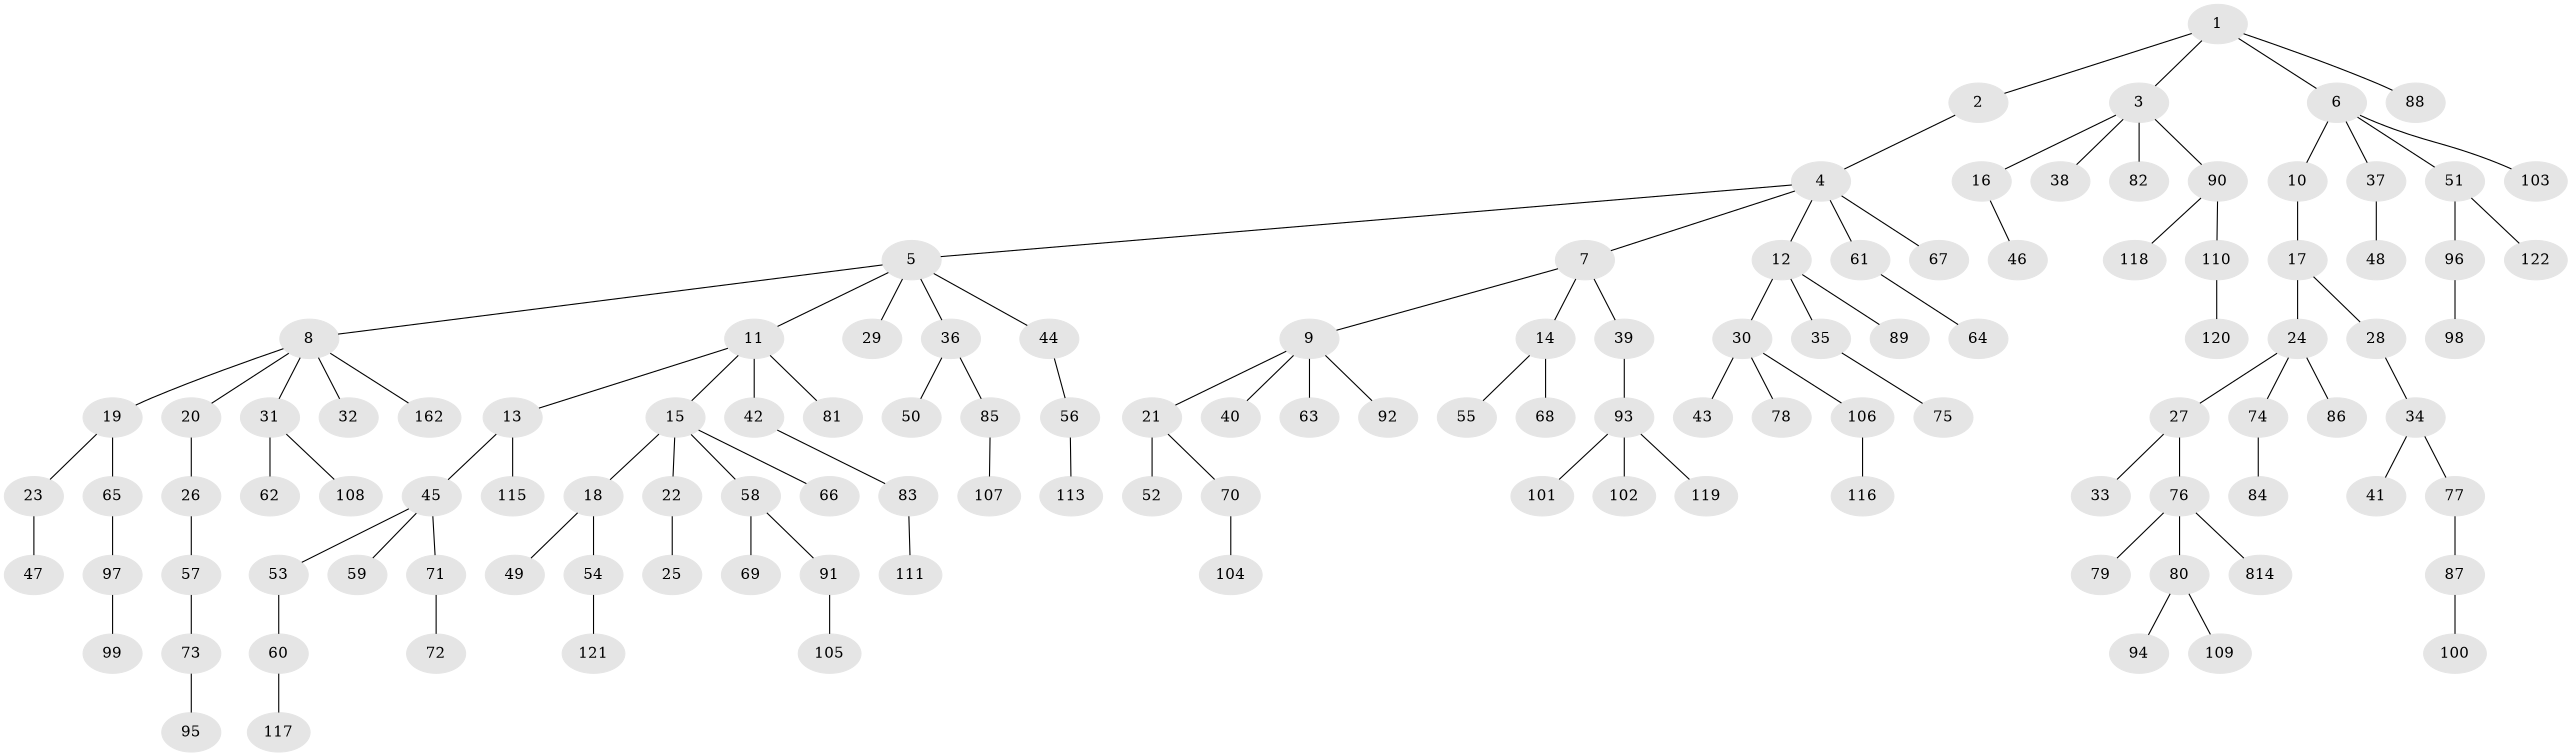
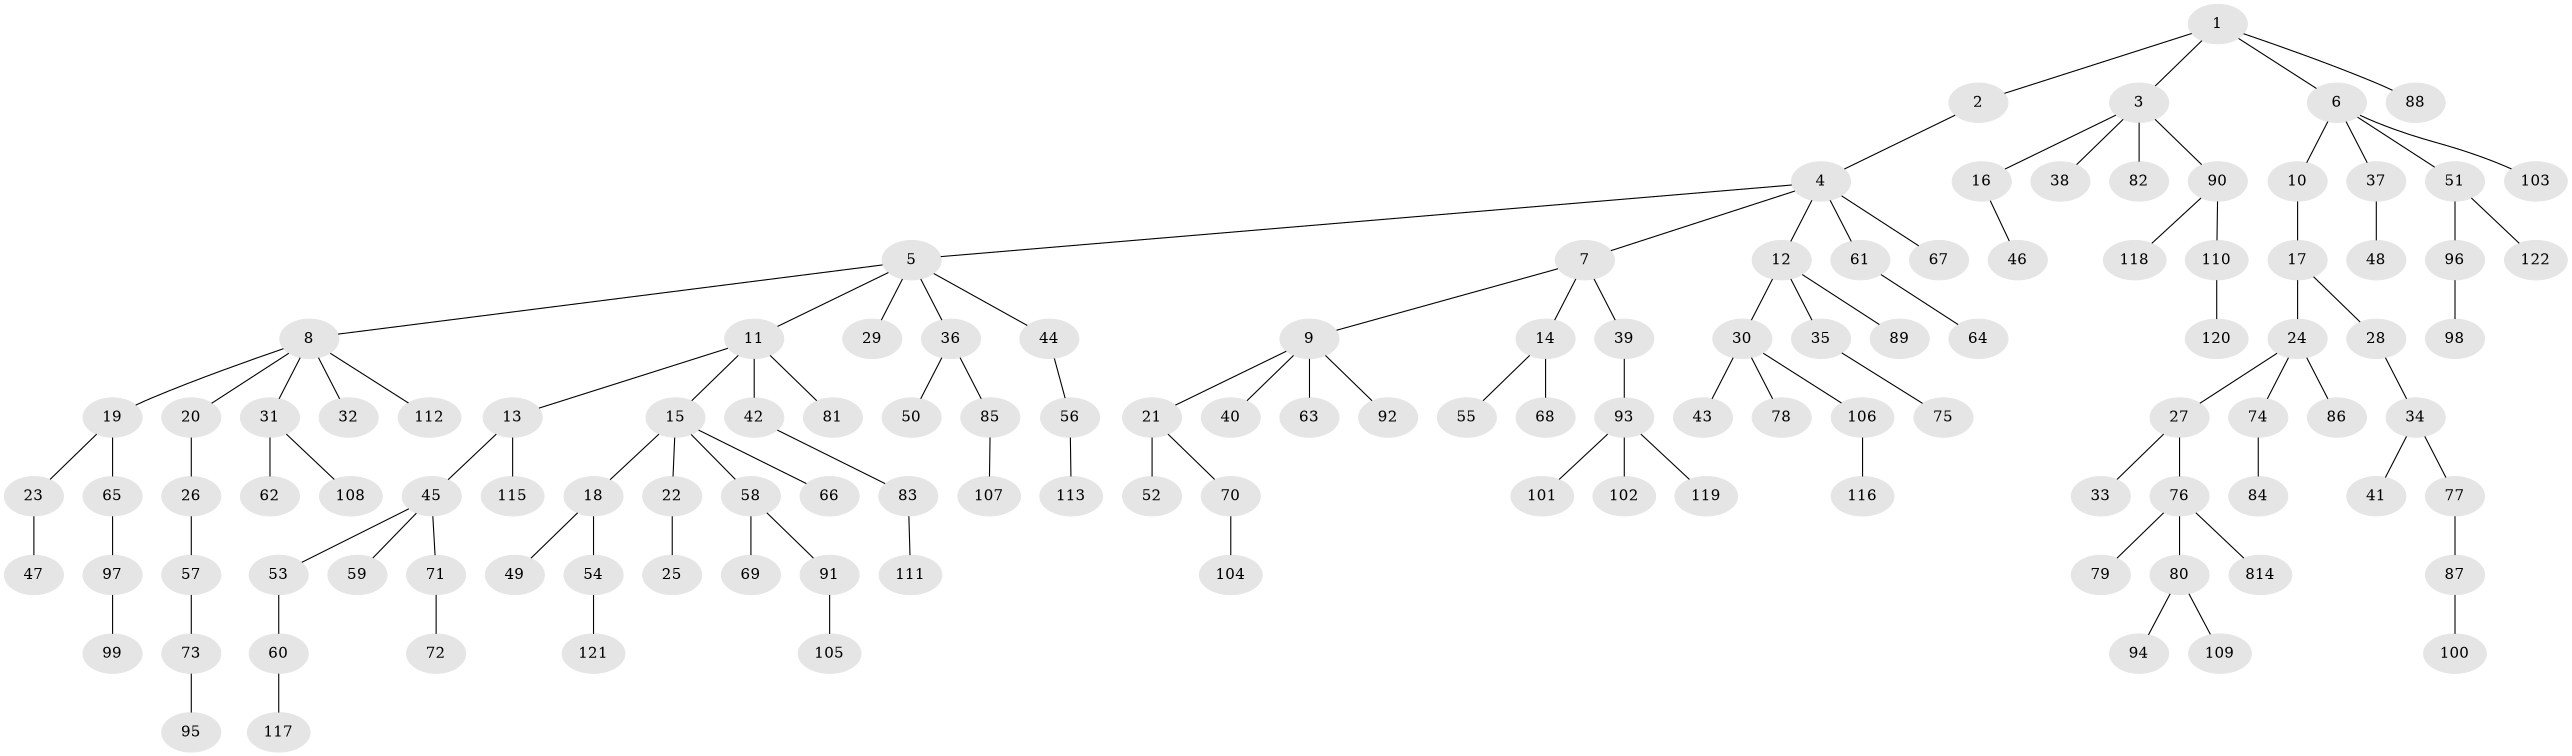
(430, 418) -> (430, 418)
